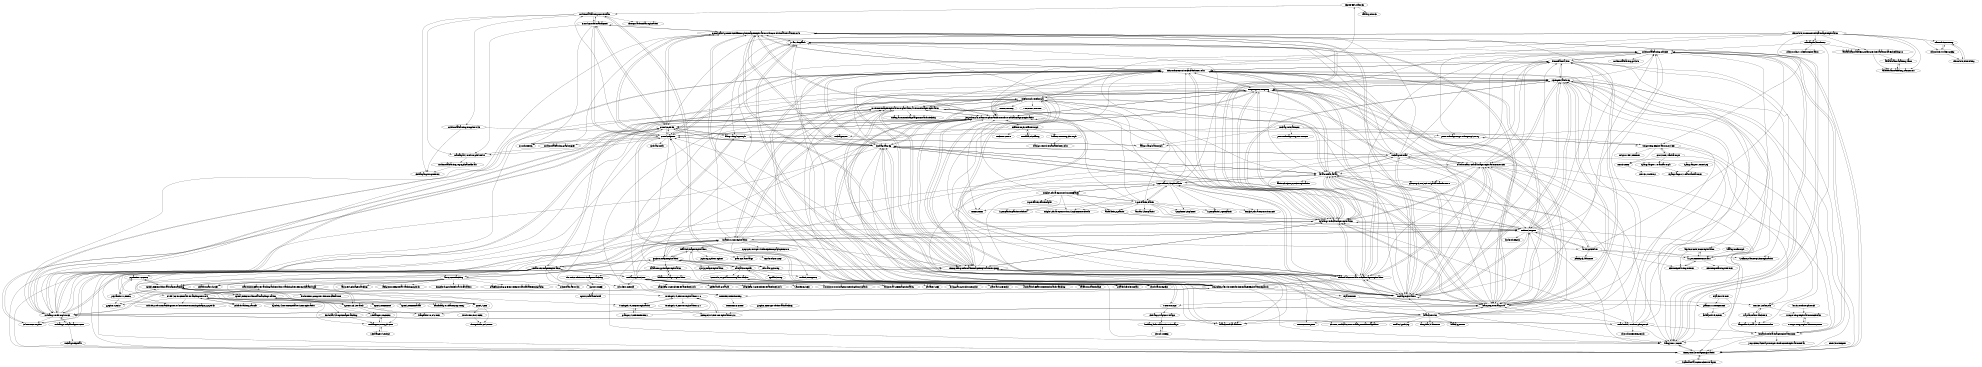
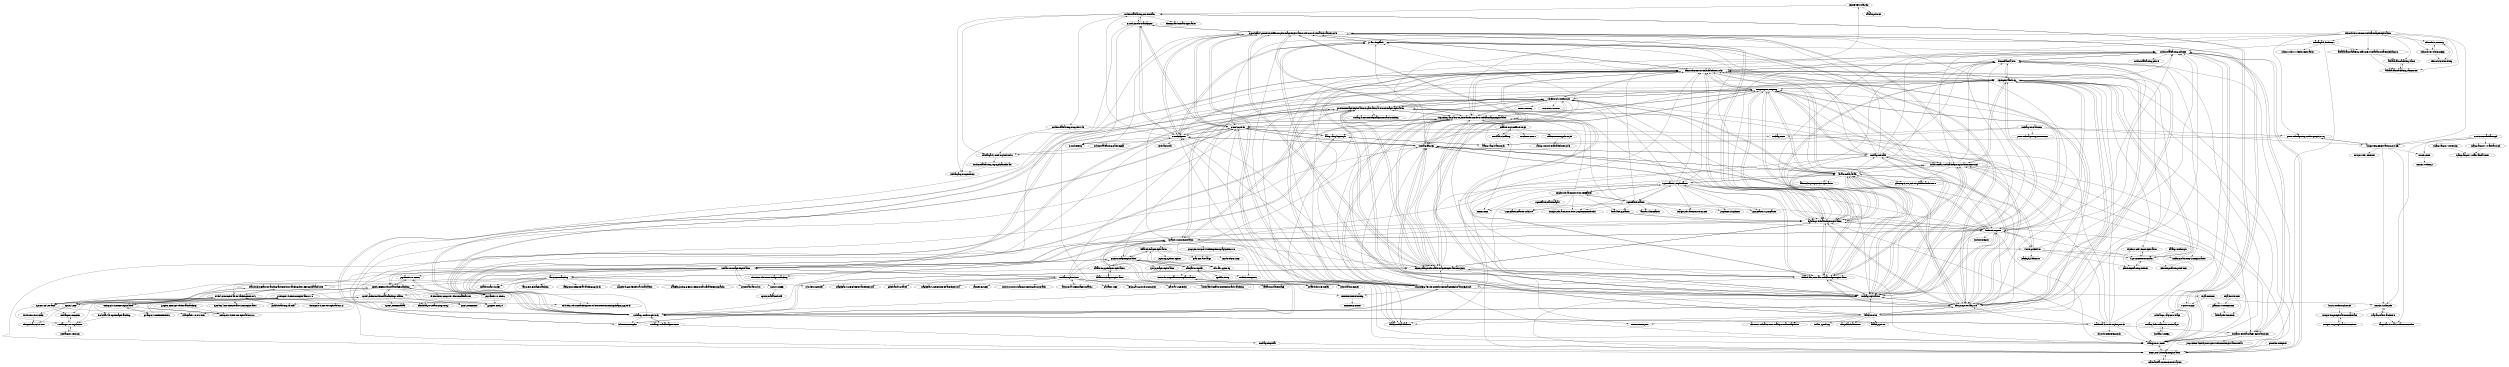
(1662, 150) -> none
(1364, 164) -> none
(1159, 287) -> (1349, 287)
(1162, 334) -> (2162, 334)
